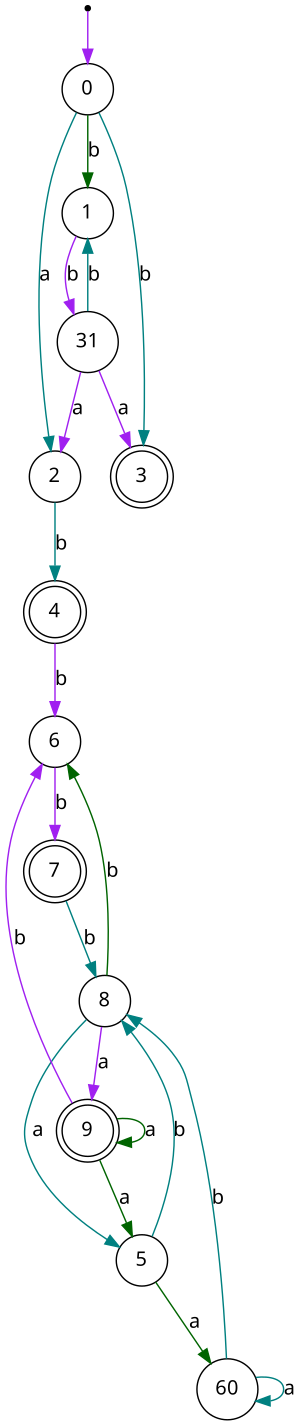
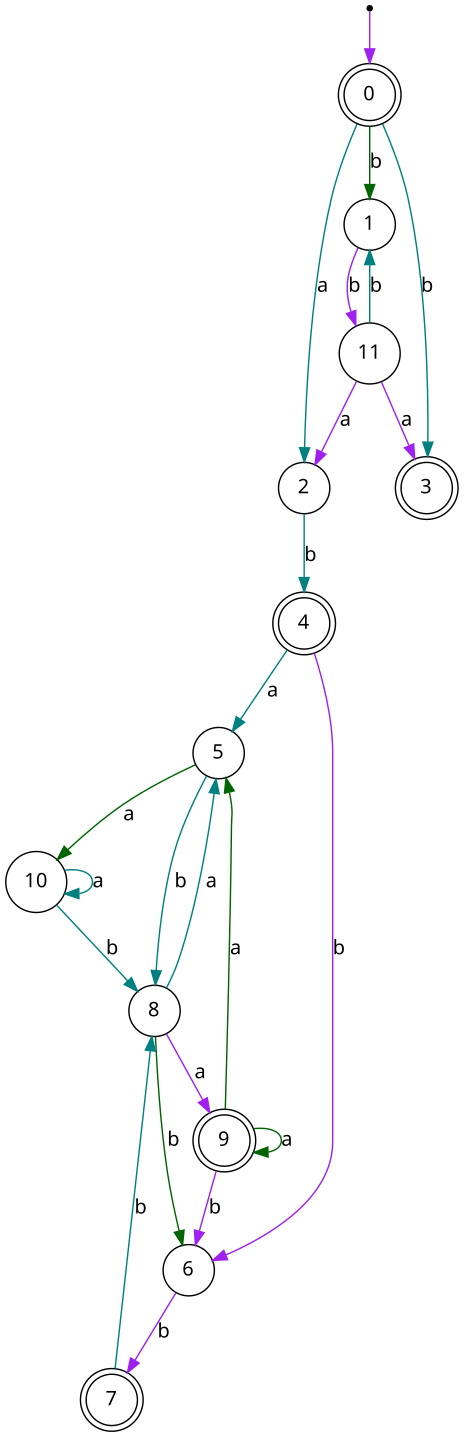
(88, 89) -> (370, 95)
(88, 342) -> (370, 353)
none -> (264, 685)
(227, 1389) -> (36, 882)
